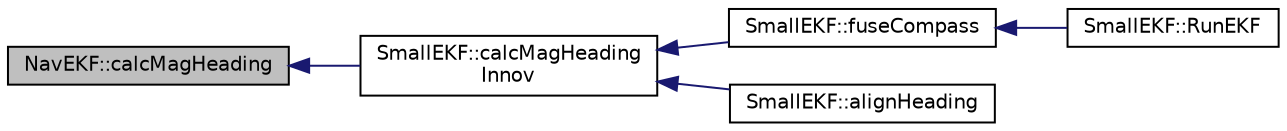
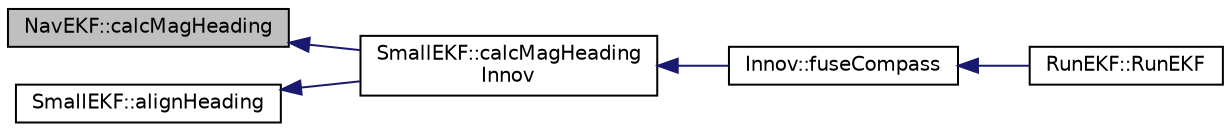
(862, 28) -> (843, 66)
(1173, 28) -> (1126, 66)
(704, 87) -> (331, 84)
